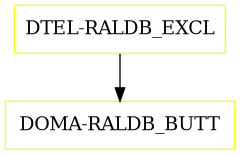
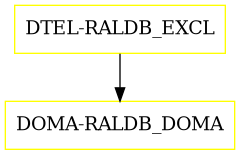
(120, 125) -> (120, 125)
